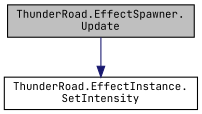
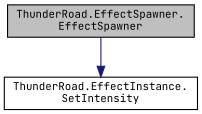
(101, 21) -> (101, 21)
